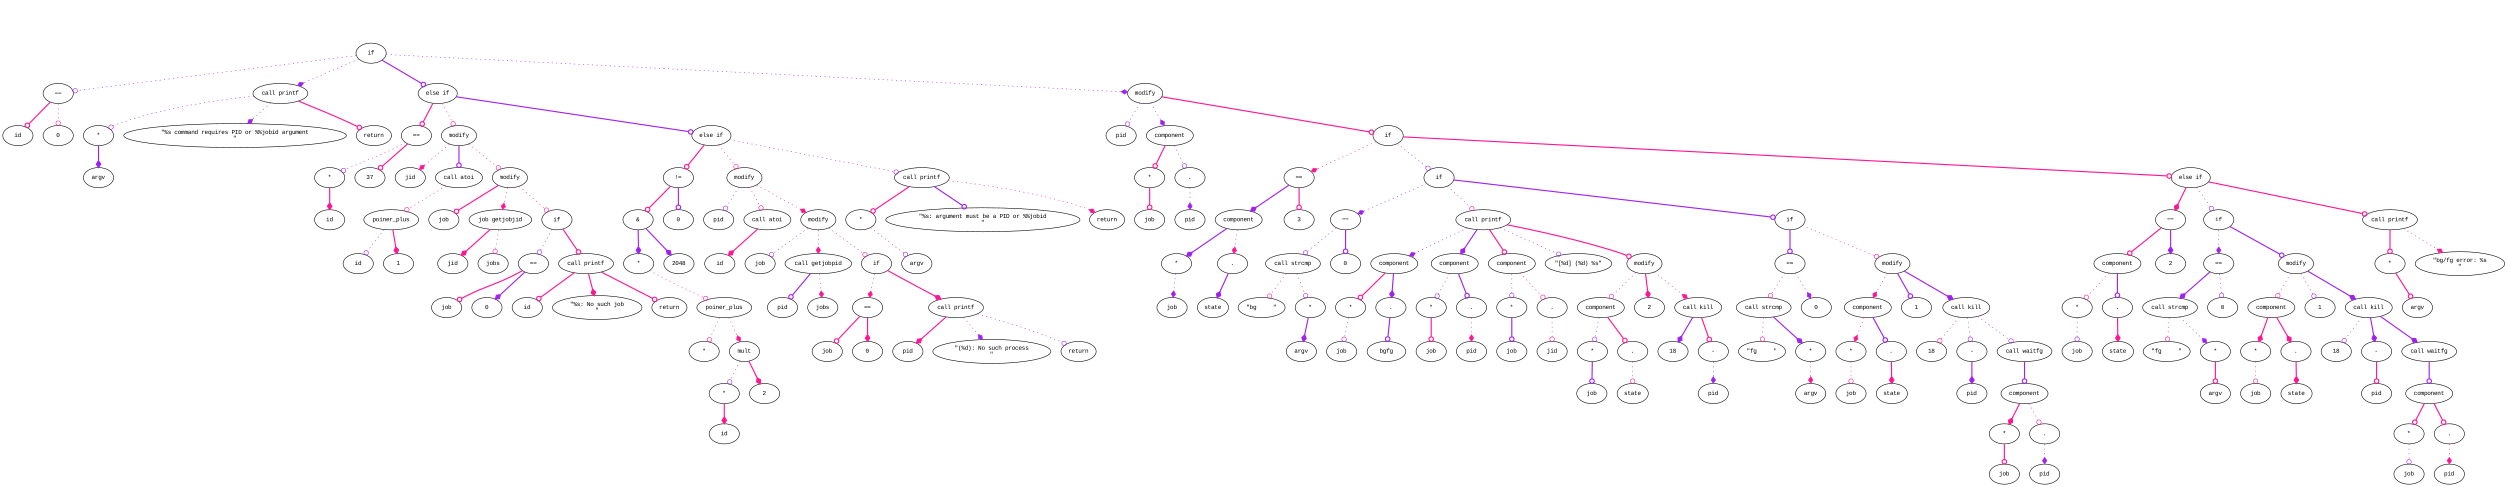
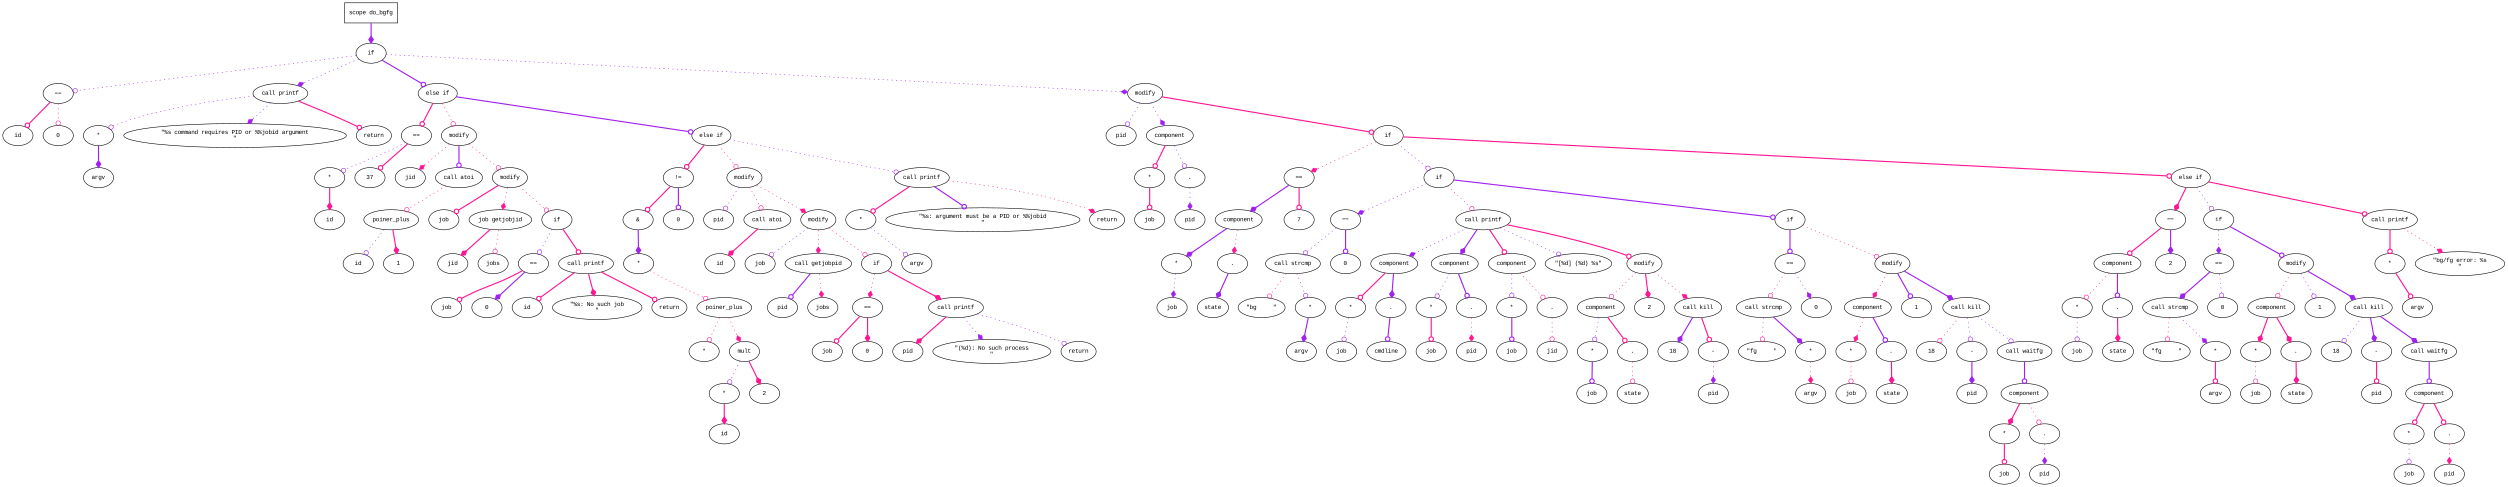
none -> (371, 13)
(1299, 220) -> (1299, 220)
(679, 264) -> none
(1386, 351) -> (1386, 351)
